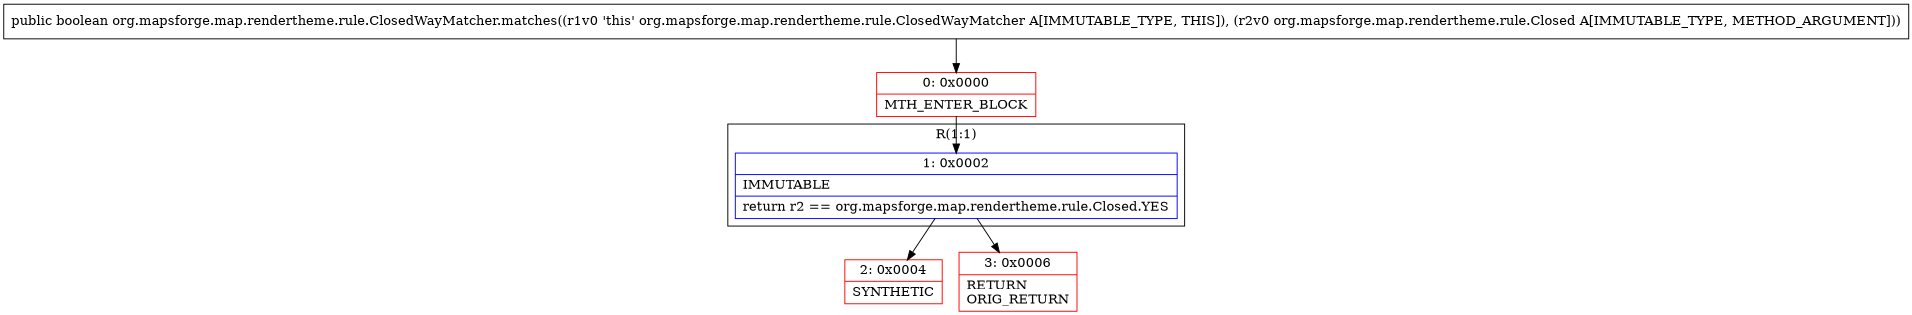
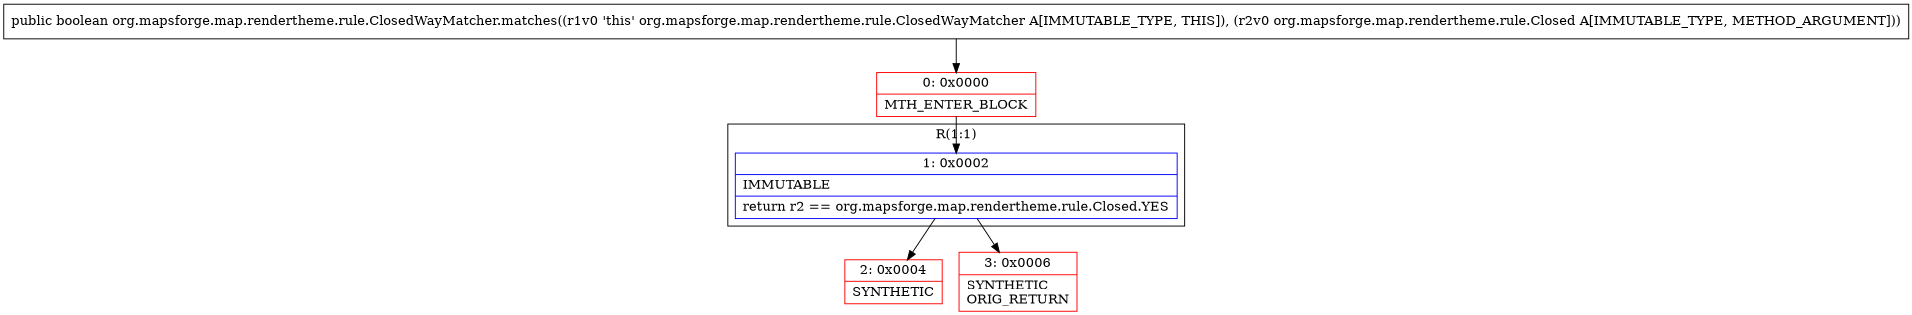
(997, 286) -> (1008, 286)
